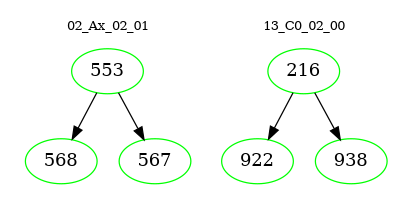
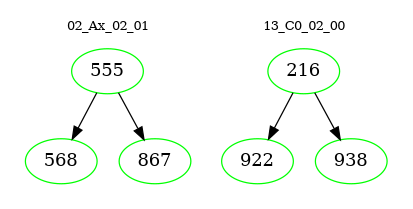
(108, 71) -> (108, 71)
(155, 161) -> (155, 161)
